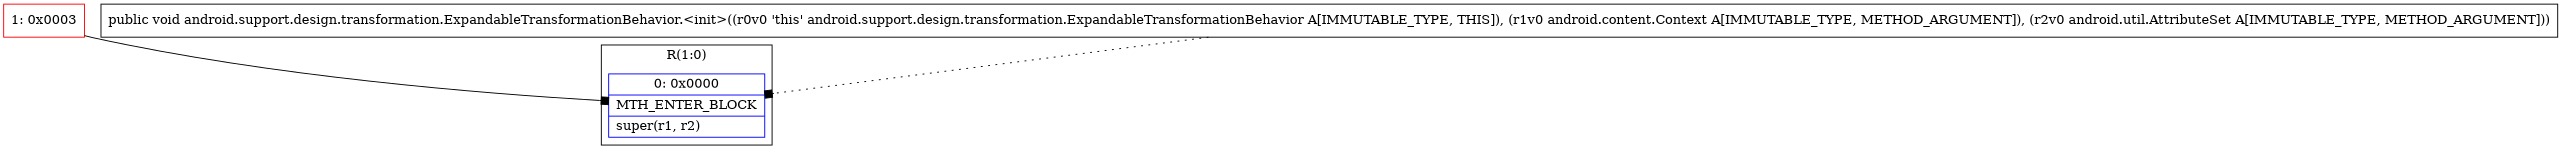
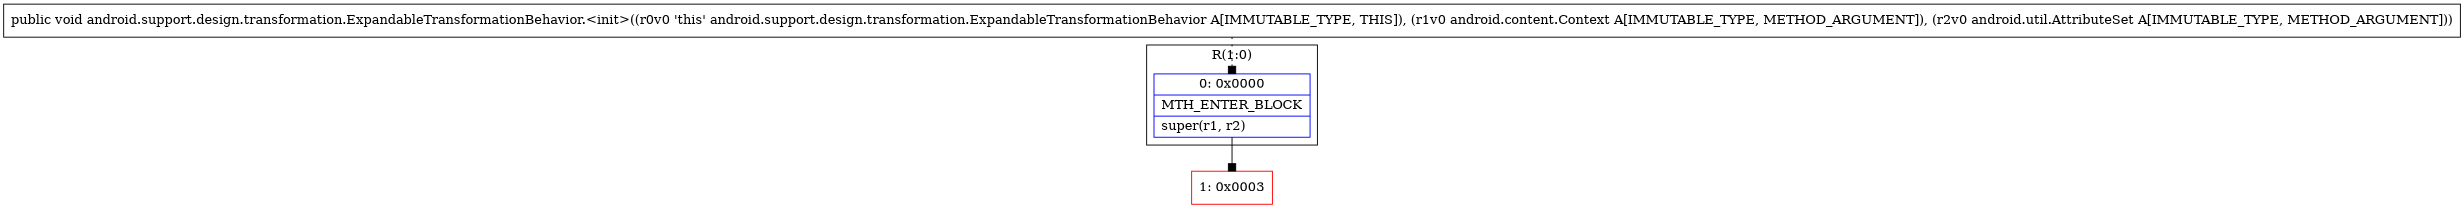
(341, 78) -> (1232, 151)
